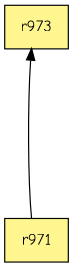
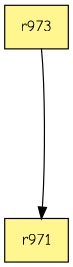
(29, 140) -> (44, 128)
